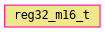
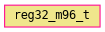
(52, 16) -> (52, 16)
